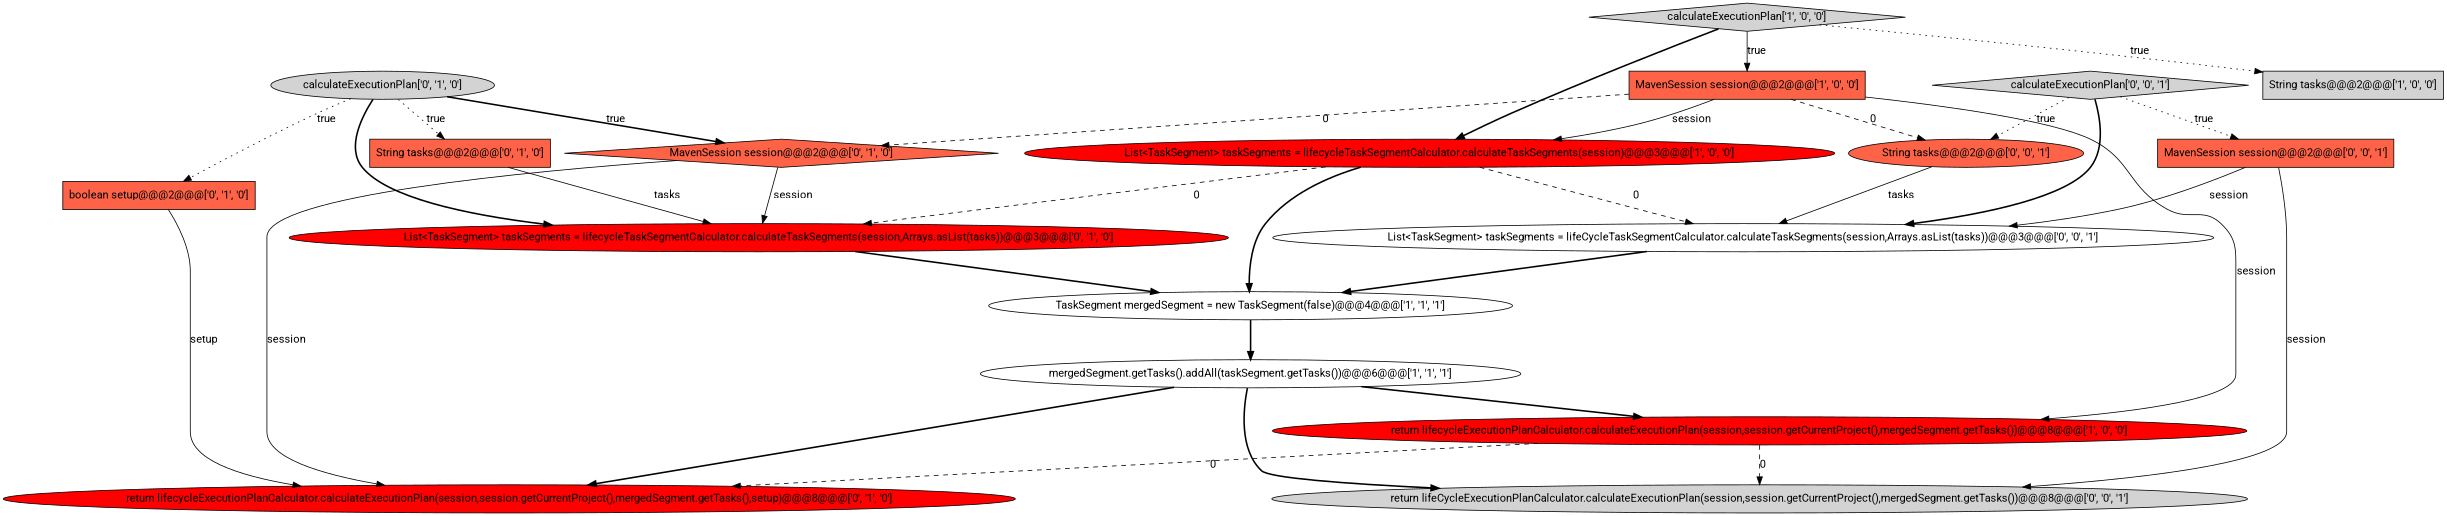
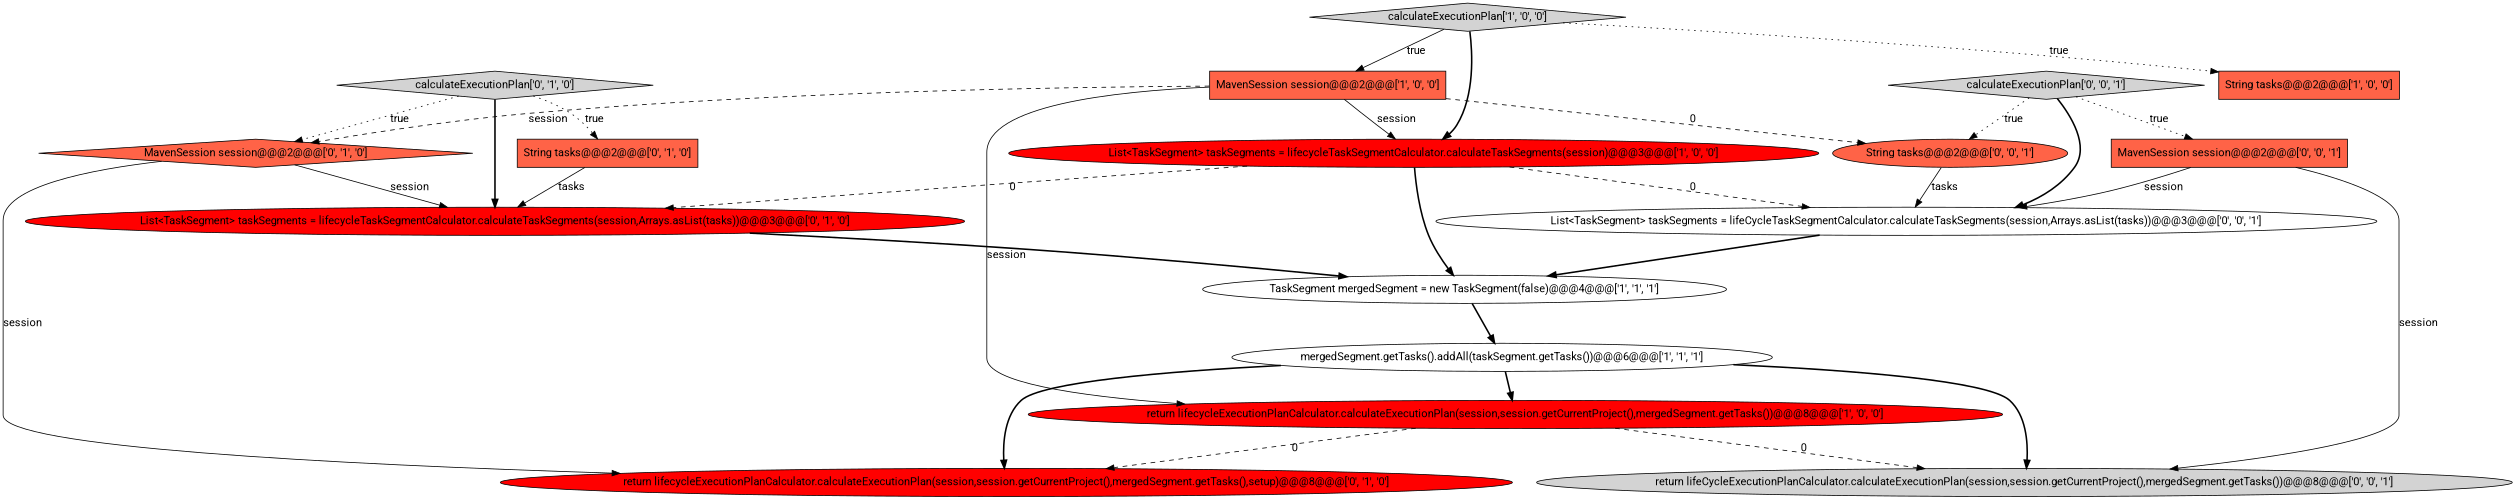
(383, 85) -> (495, 85)
(2353, 85) -> (2309, 85)
(582, 119) -> (380, 118)
(1326, 119) -> (548, 119)
(159, 195) -> none
